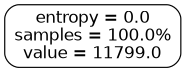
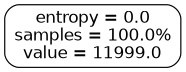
(93, 36) -> (93, 36)
